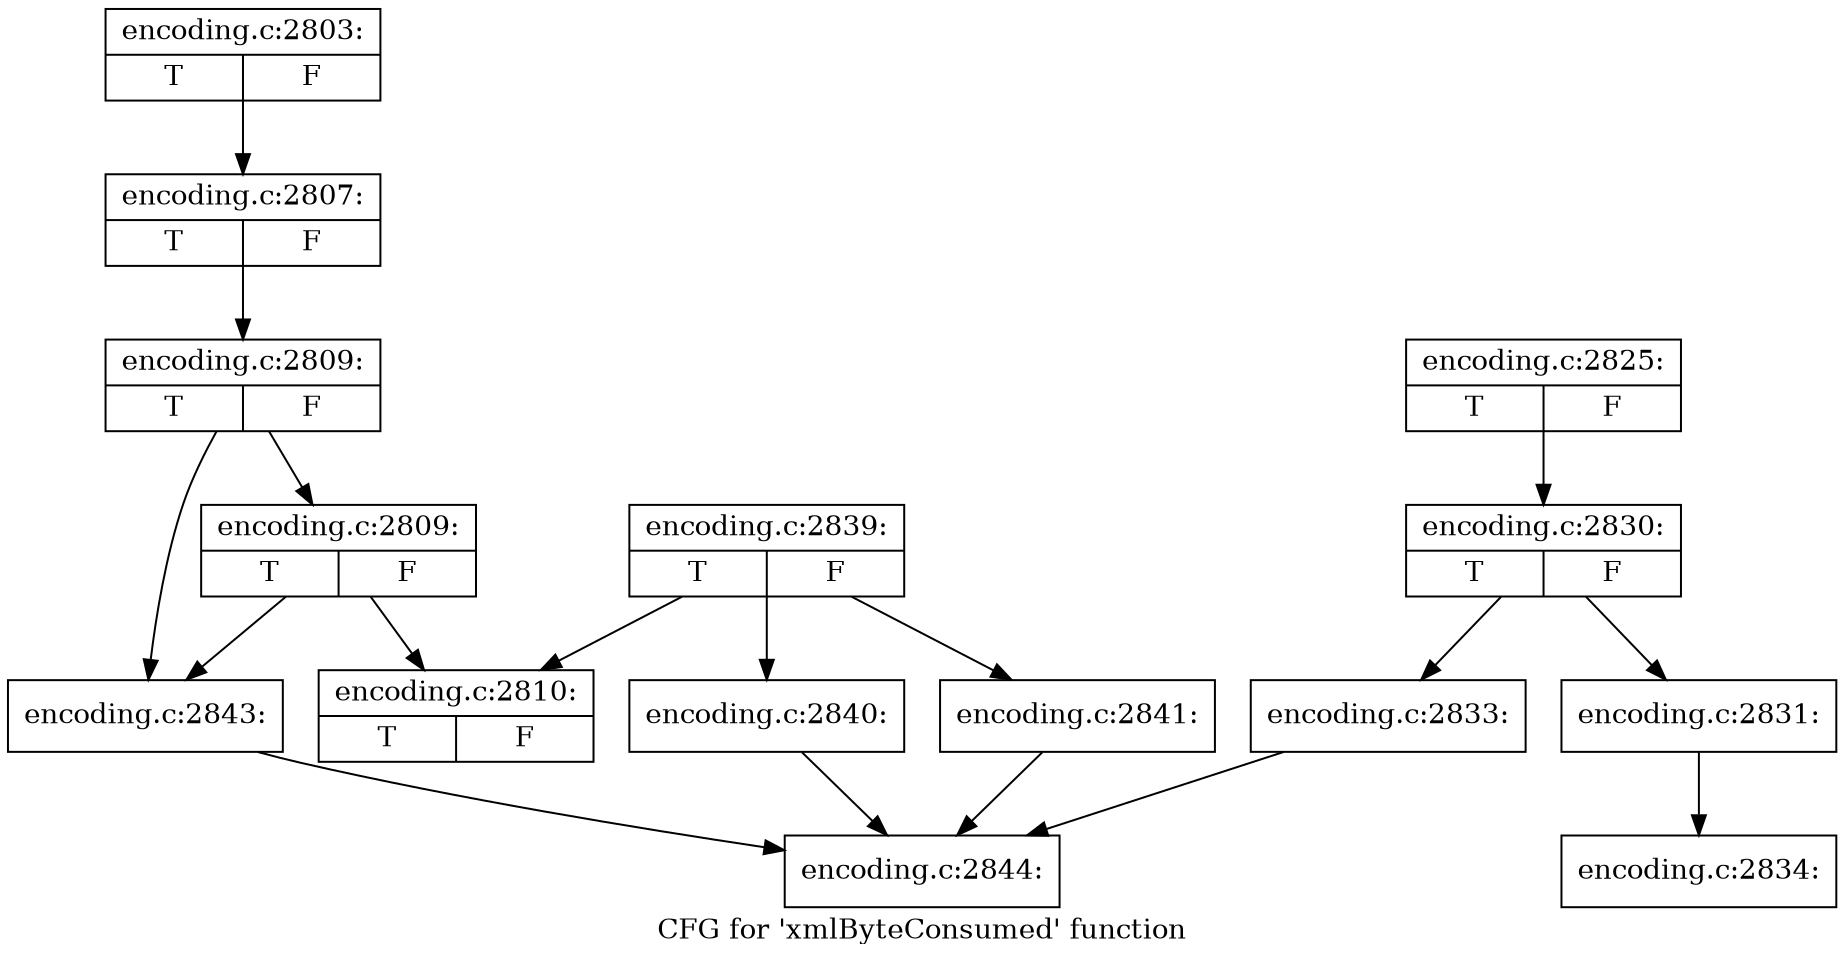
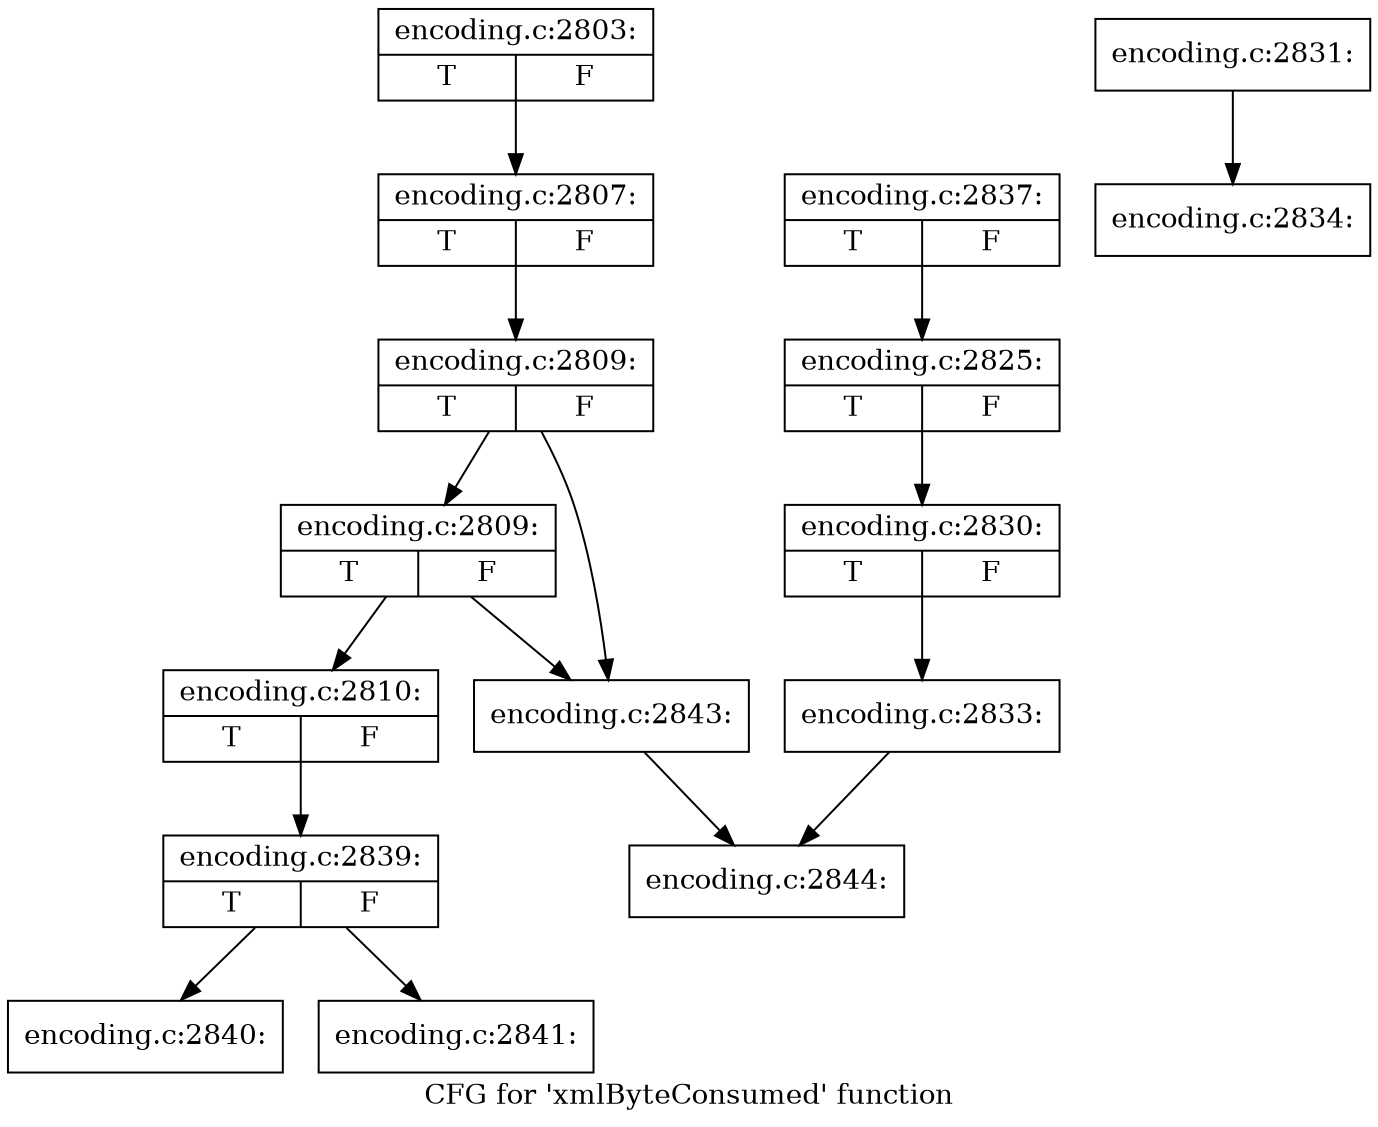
none -> (922, 220)
(620, 629) -> (301, 789)
(1619, 631) -> none
(837, 787) -> none
(1007, 787) -> none
